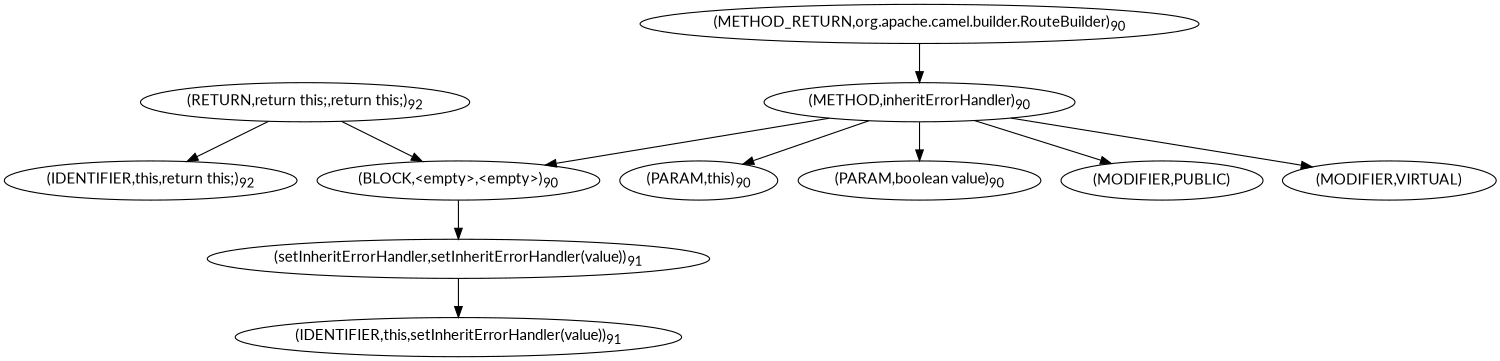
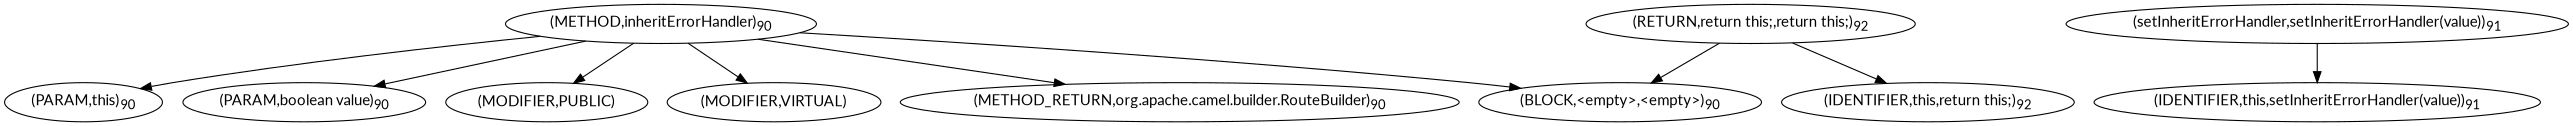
(920, 58) -> (906, 61)
(458, 214) -> none
